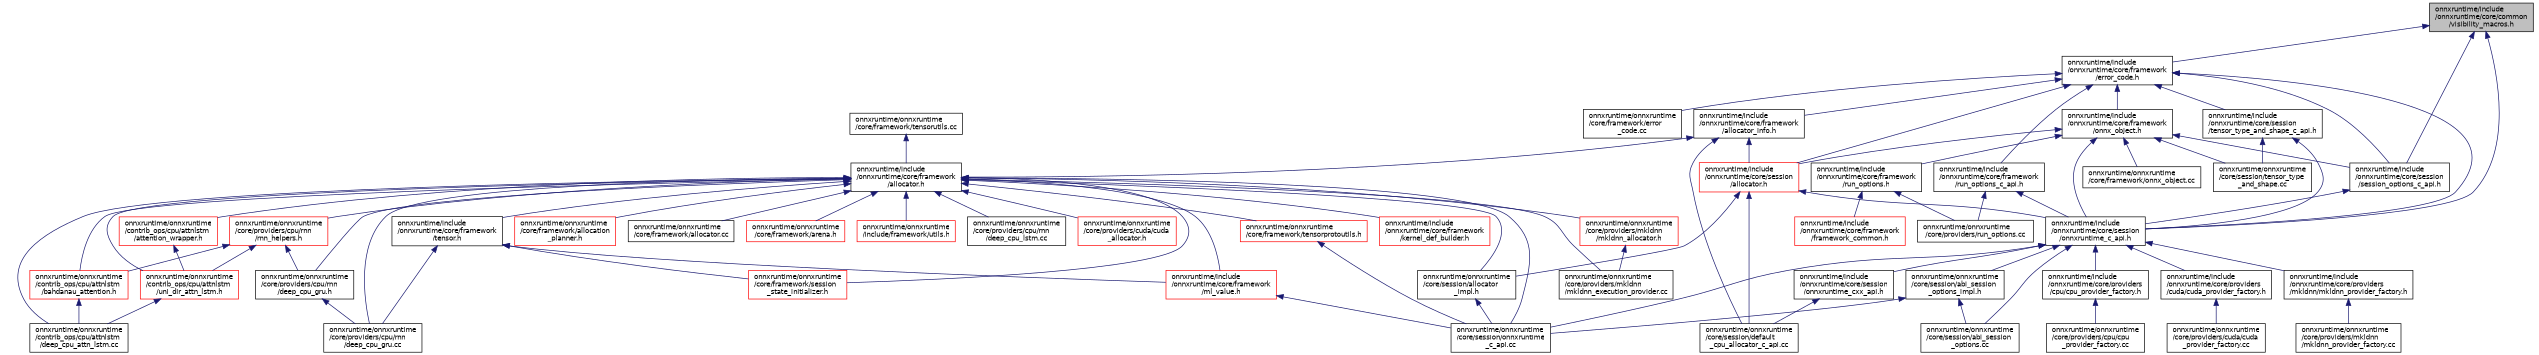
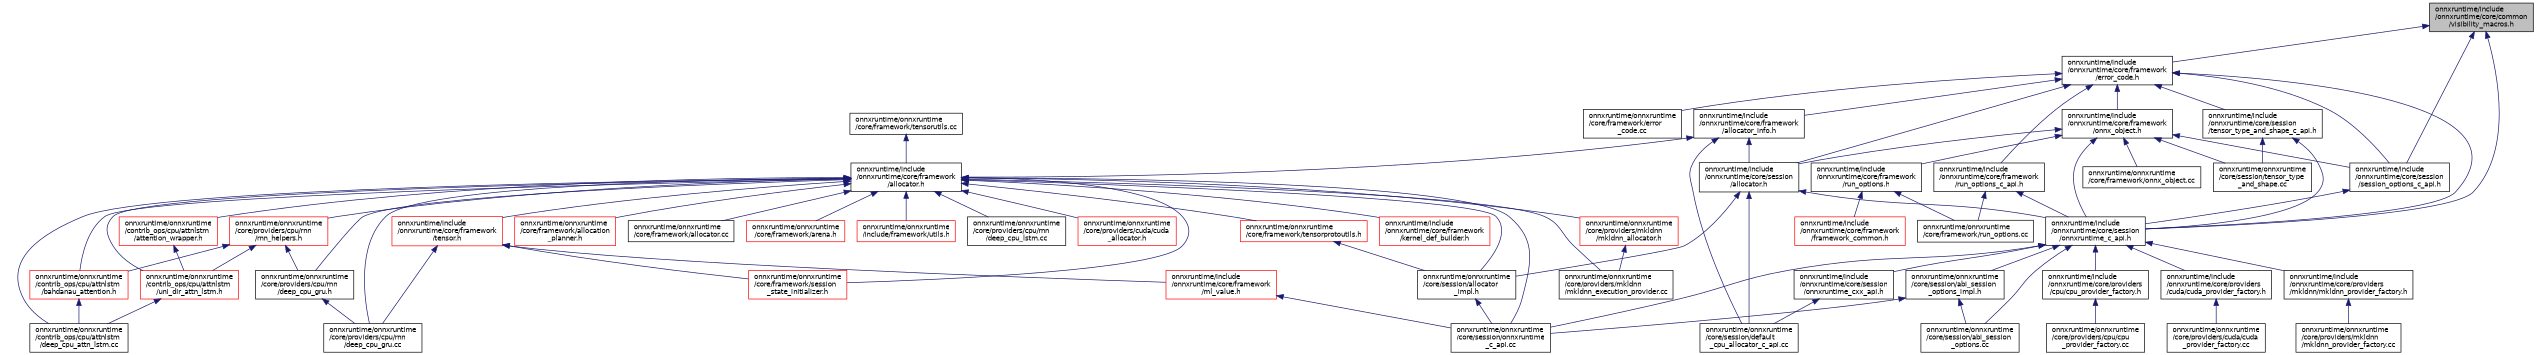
(1749, 177) -> (1749, 177)
(1114, 191) -> none
(447, 231) -> (447, 231)
(1975, 231) -> (1975, 231)
(1393, 289) -> (1383, 257)
